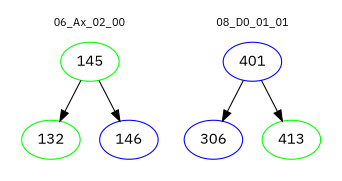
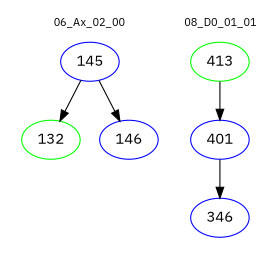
(90, 62) -> (90, 62)
(269, 96) -> (220, 95)
(213, 140) -> (220, 218)
